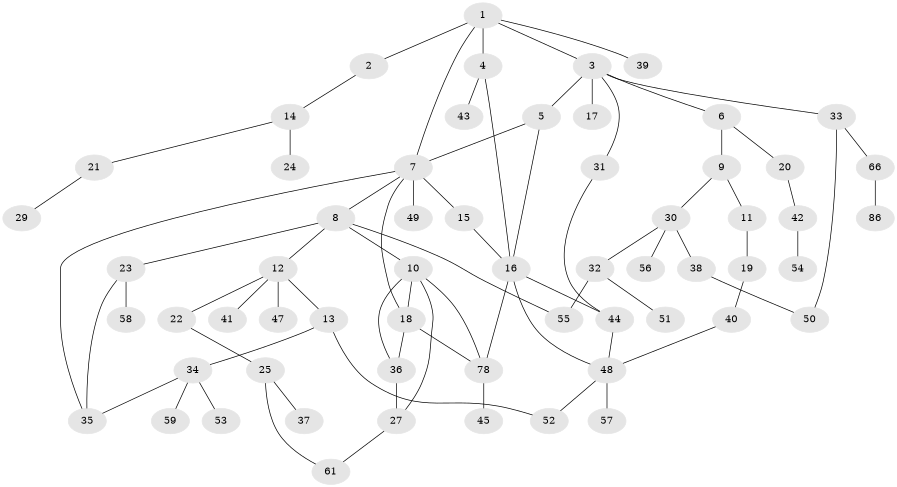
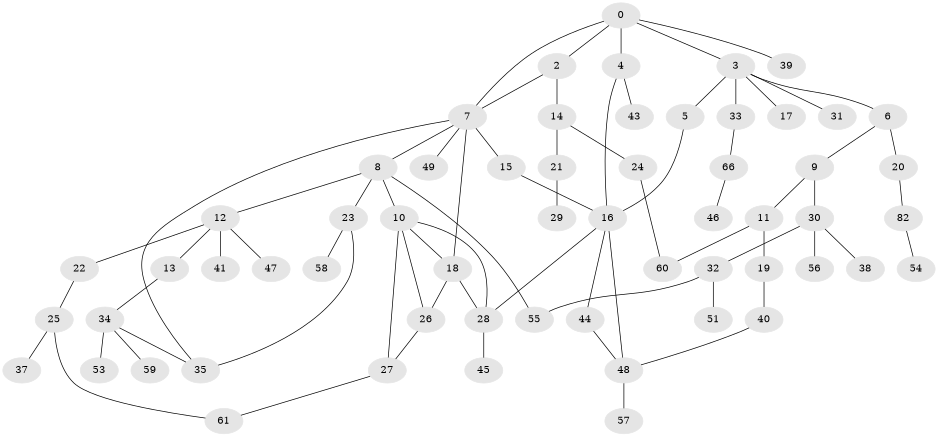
(483, 15) -> (621, 15)
(477, 142) -> (512, 91)
(798, 218) -> (903, 218)
(875, 218) -> (713, 218)
(565, 249) -> none
none -> (663, 269)
(810, 320) -> none
(396, 370) -> (426, 320)
(484, 370) -> (484, 320)
(549, 421) -> none
